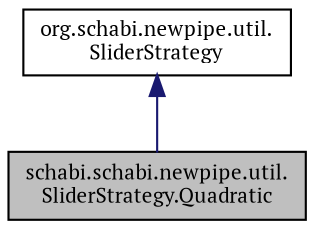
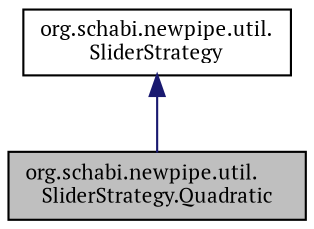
(157, 186) -> (157, 186)
